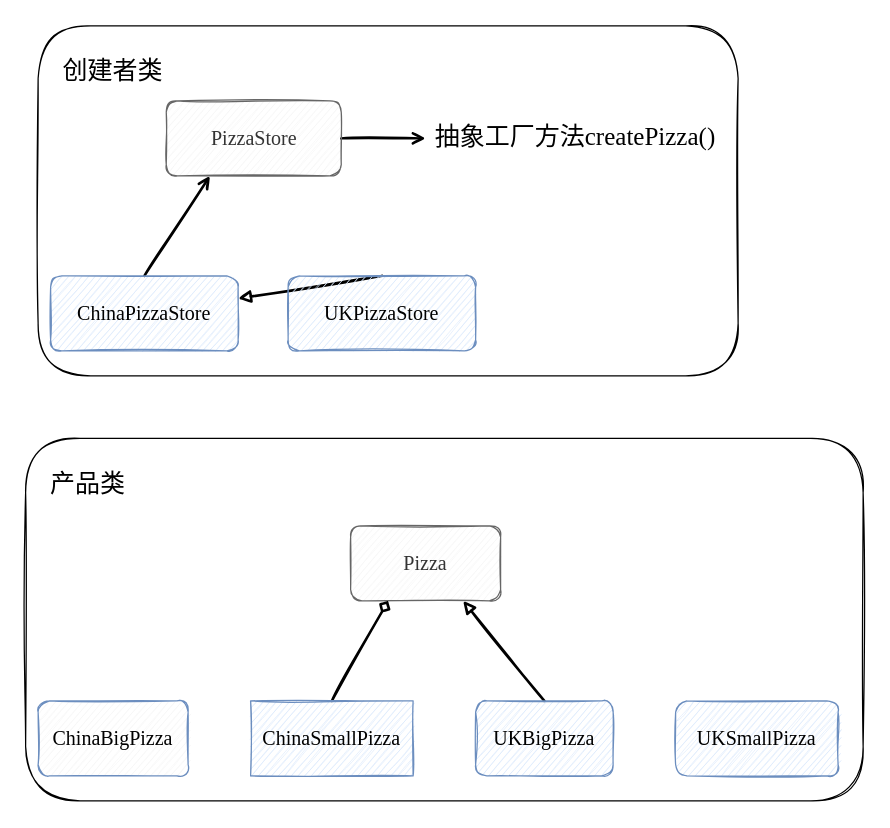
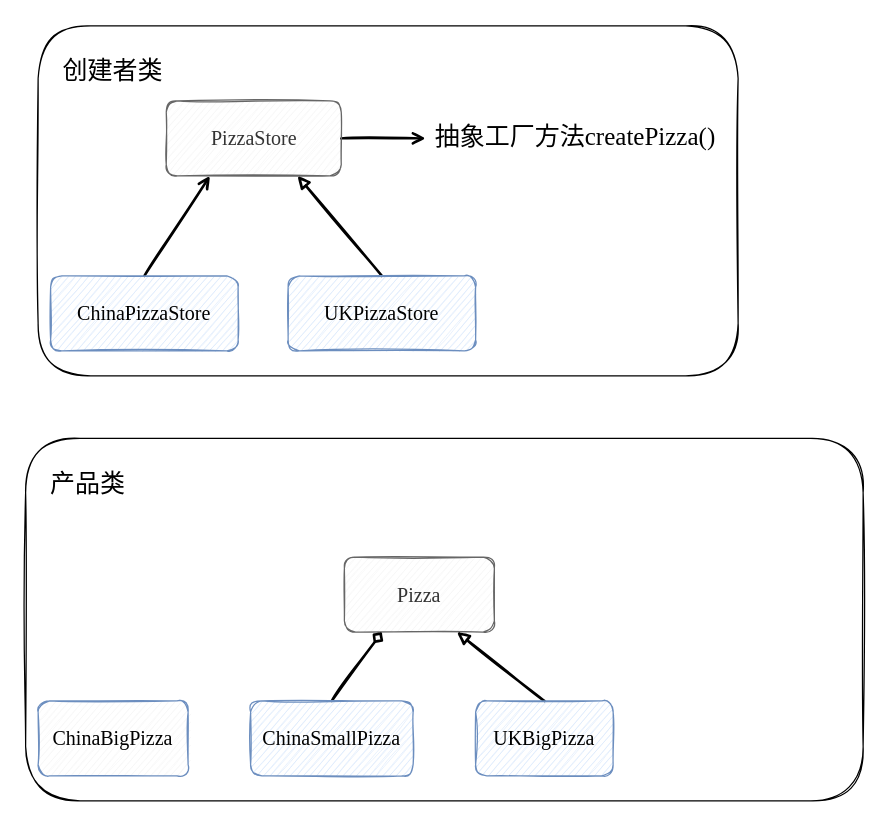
(270, 293) -> (344, 231)
(426, 563) -> (419, 594)
(332, 738) -> (332, 738)
(757, 738) -> none
